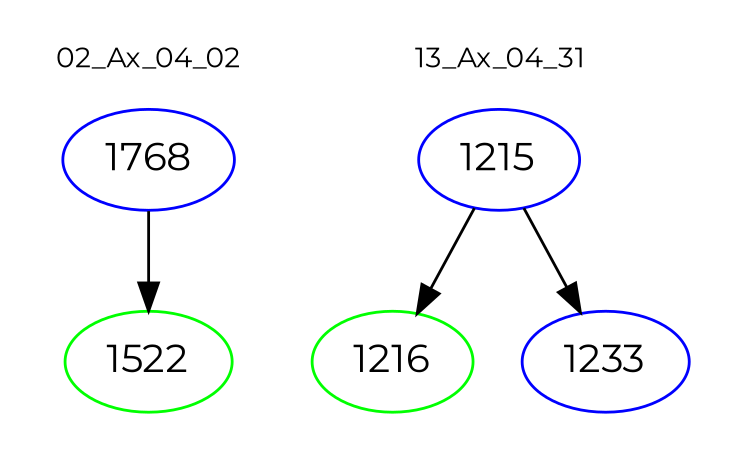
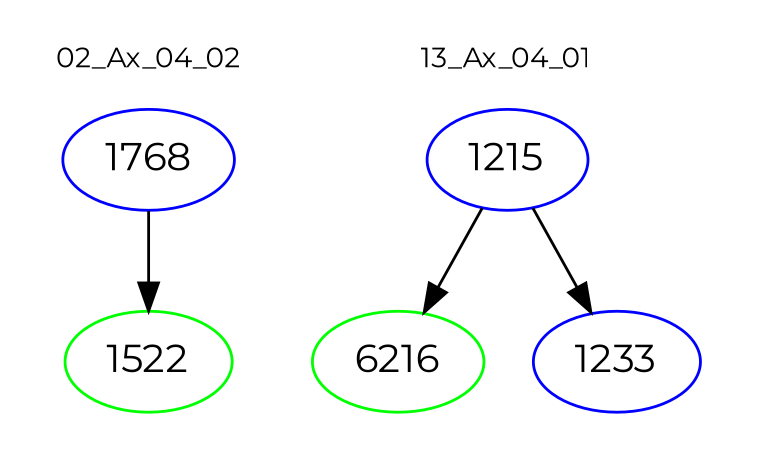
(501, 60) -> (506, 60)
(393, 362) -> (398, 362)
